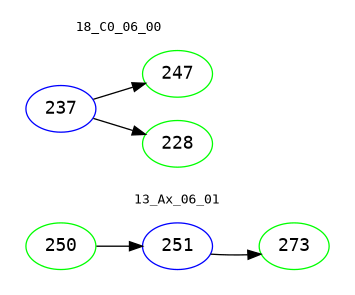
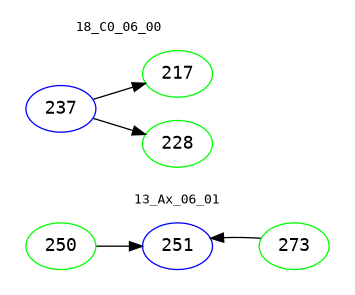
(178, 74) -> (178, 74)
(229, 255) -> (242, 238)
